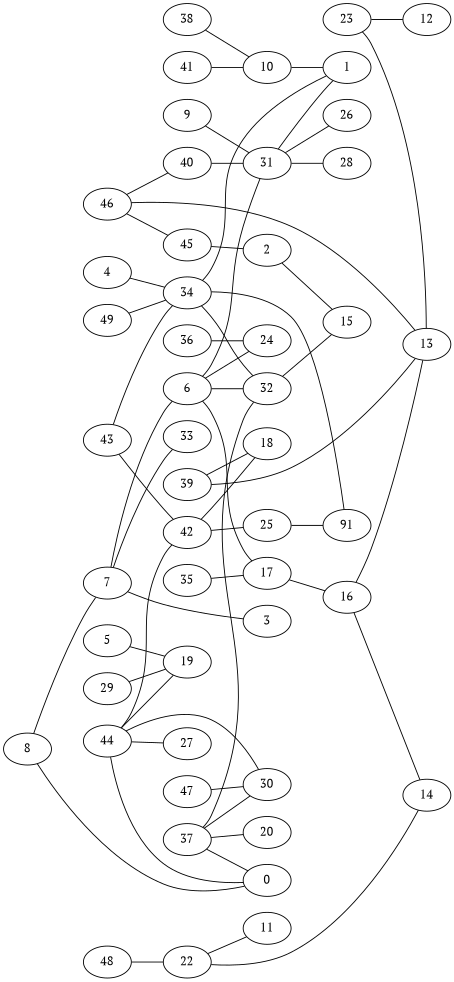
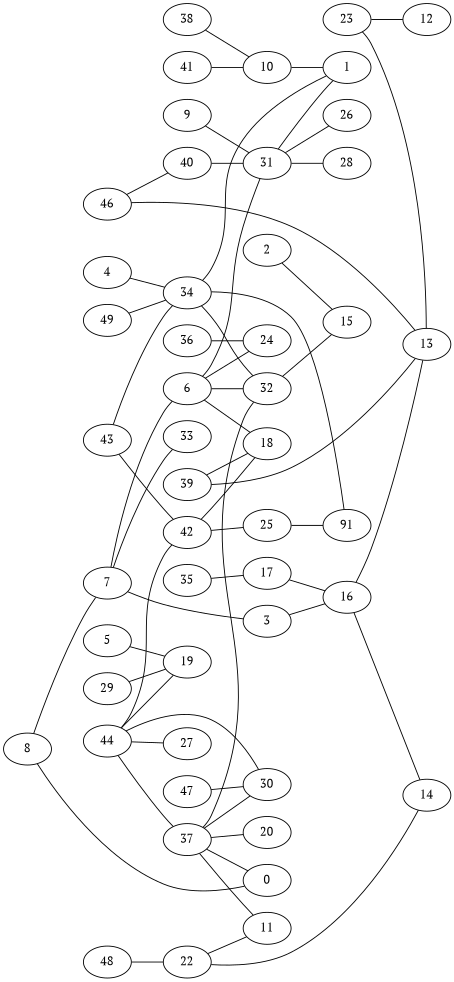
(187, 245) -> none
(225, 455) -> (227, 416)
none -> (307, 609)
(150, 851) -> (144, 792)
none -> (224, 883)
